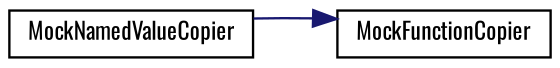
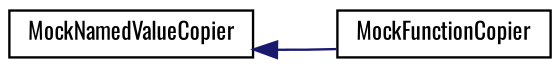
(283, 18) -> (307, 50)
